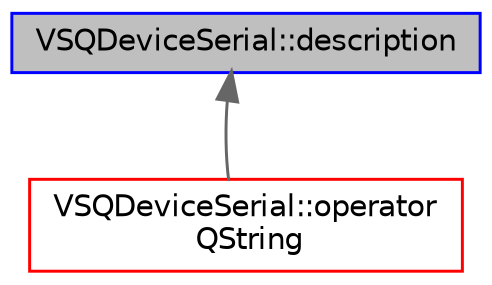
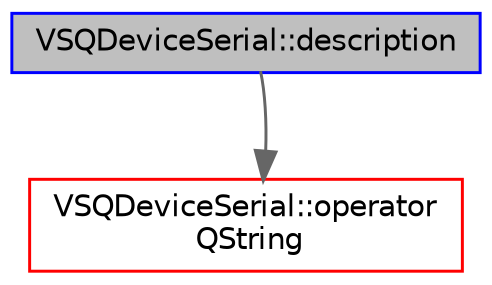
(226, 141) -> (265, 111)
